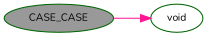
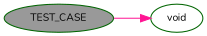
(59, 18) -> (59, 18)
